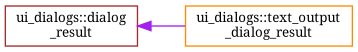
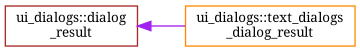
(269, 26) -> (270, 26)
